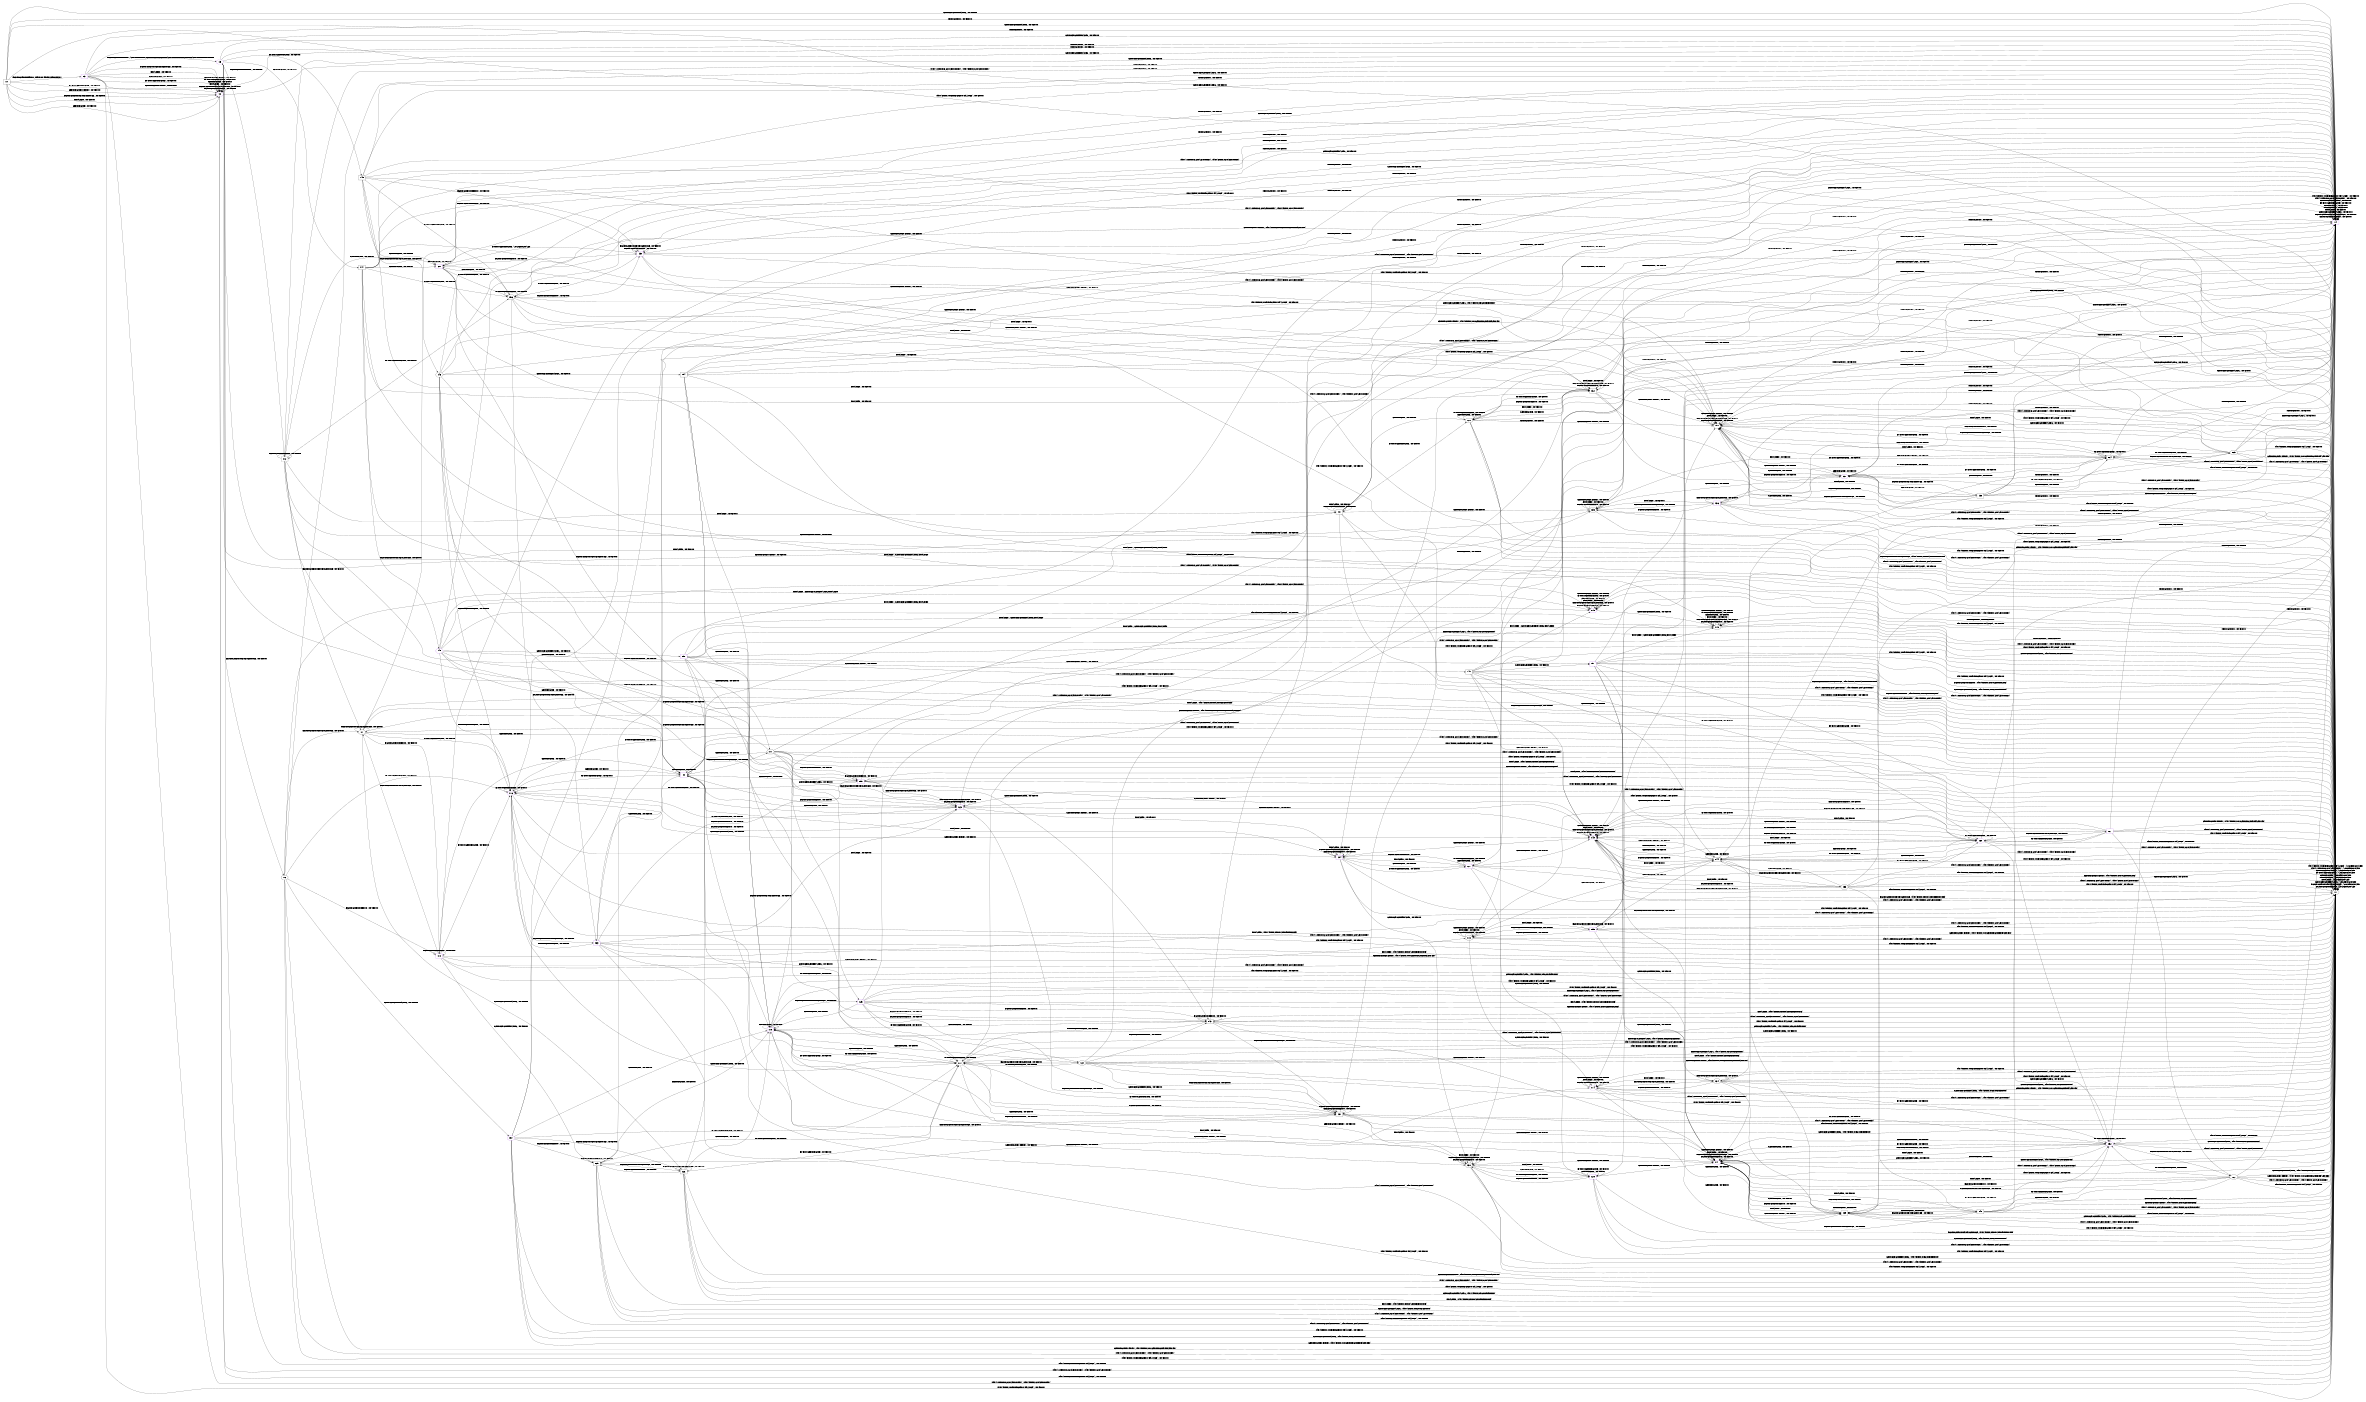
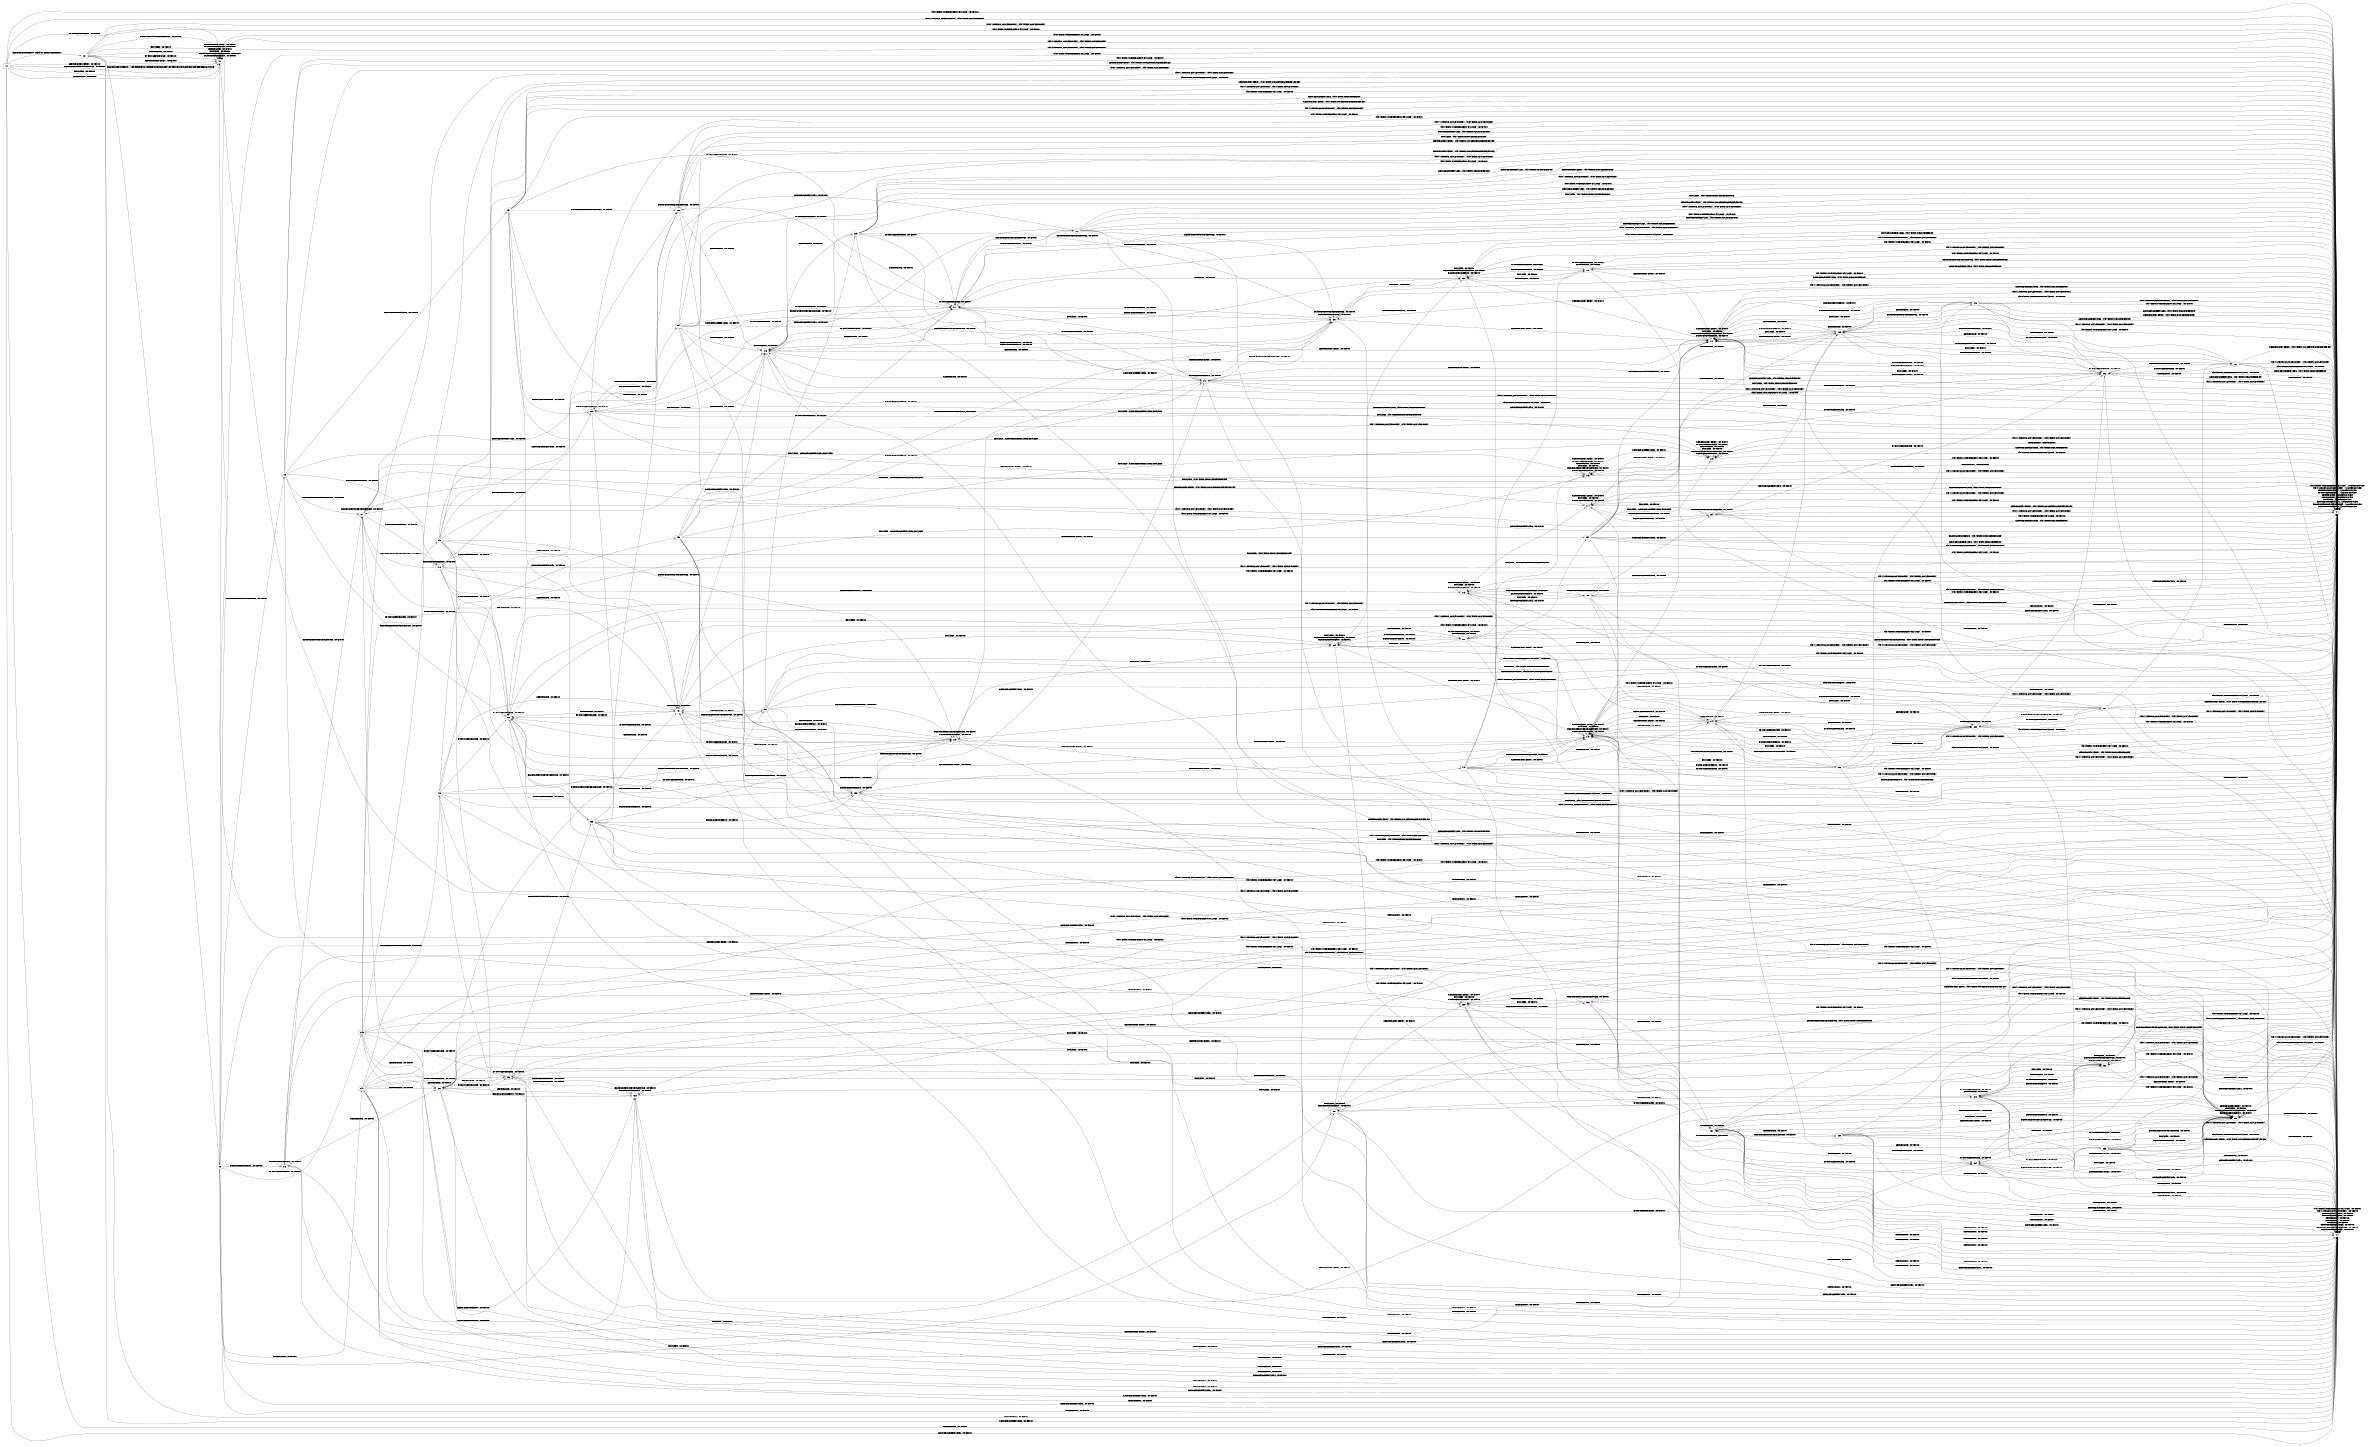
(511, 247) -> (508, 1089)
none -> (1006, 334)
(398, 378) -> none
(1902, 466) -> (1638, 1212)
(1685, 785) -> (1708, 1139)
(1082, 1145) -> (1077, 317)
